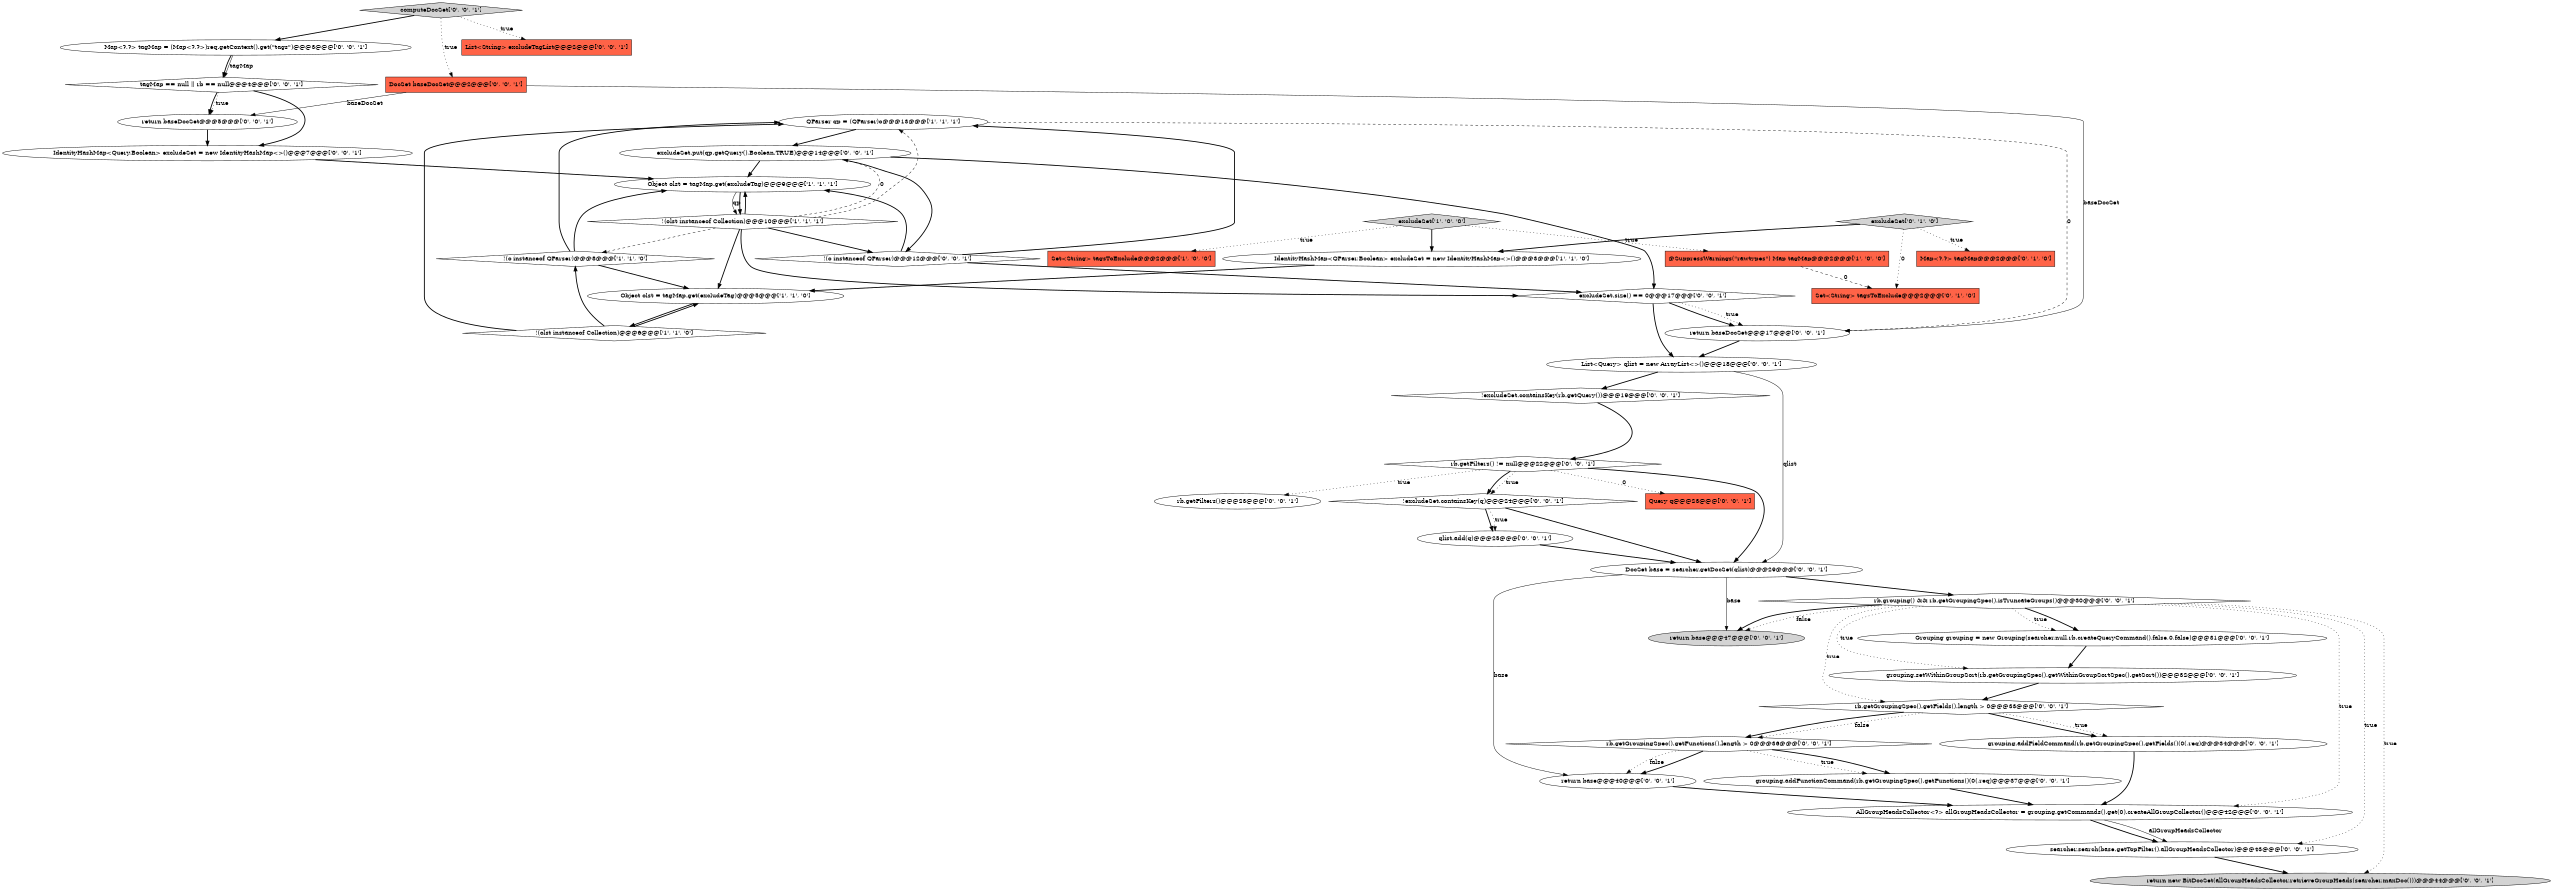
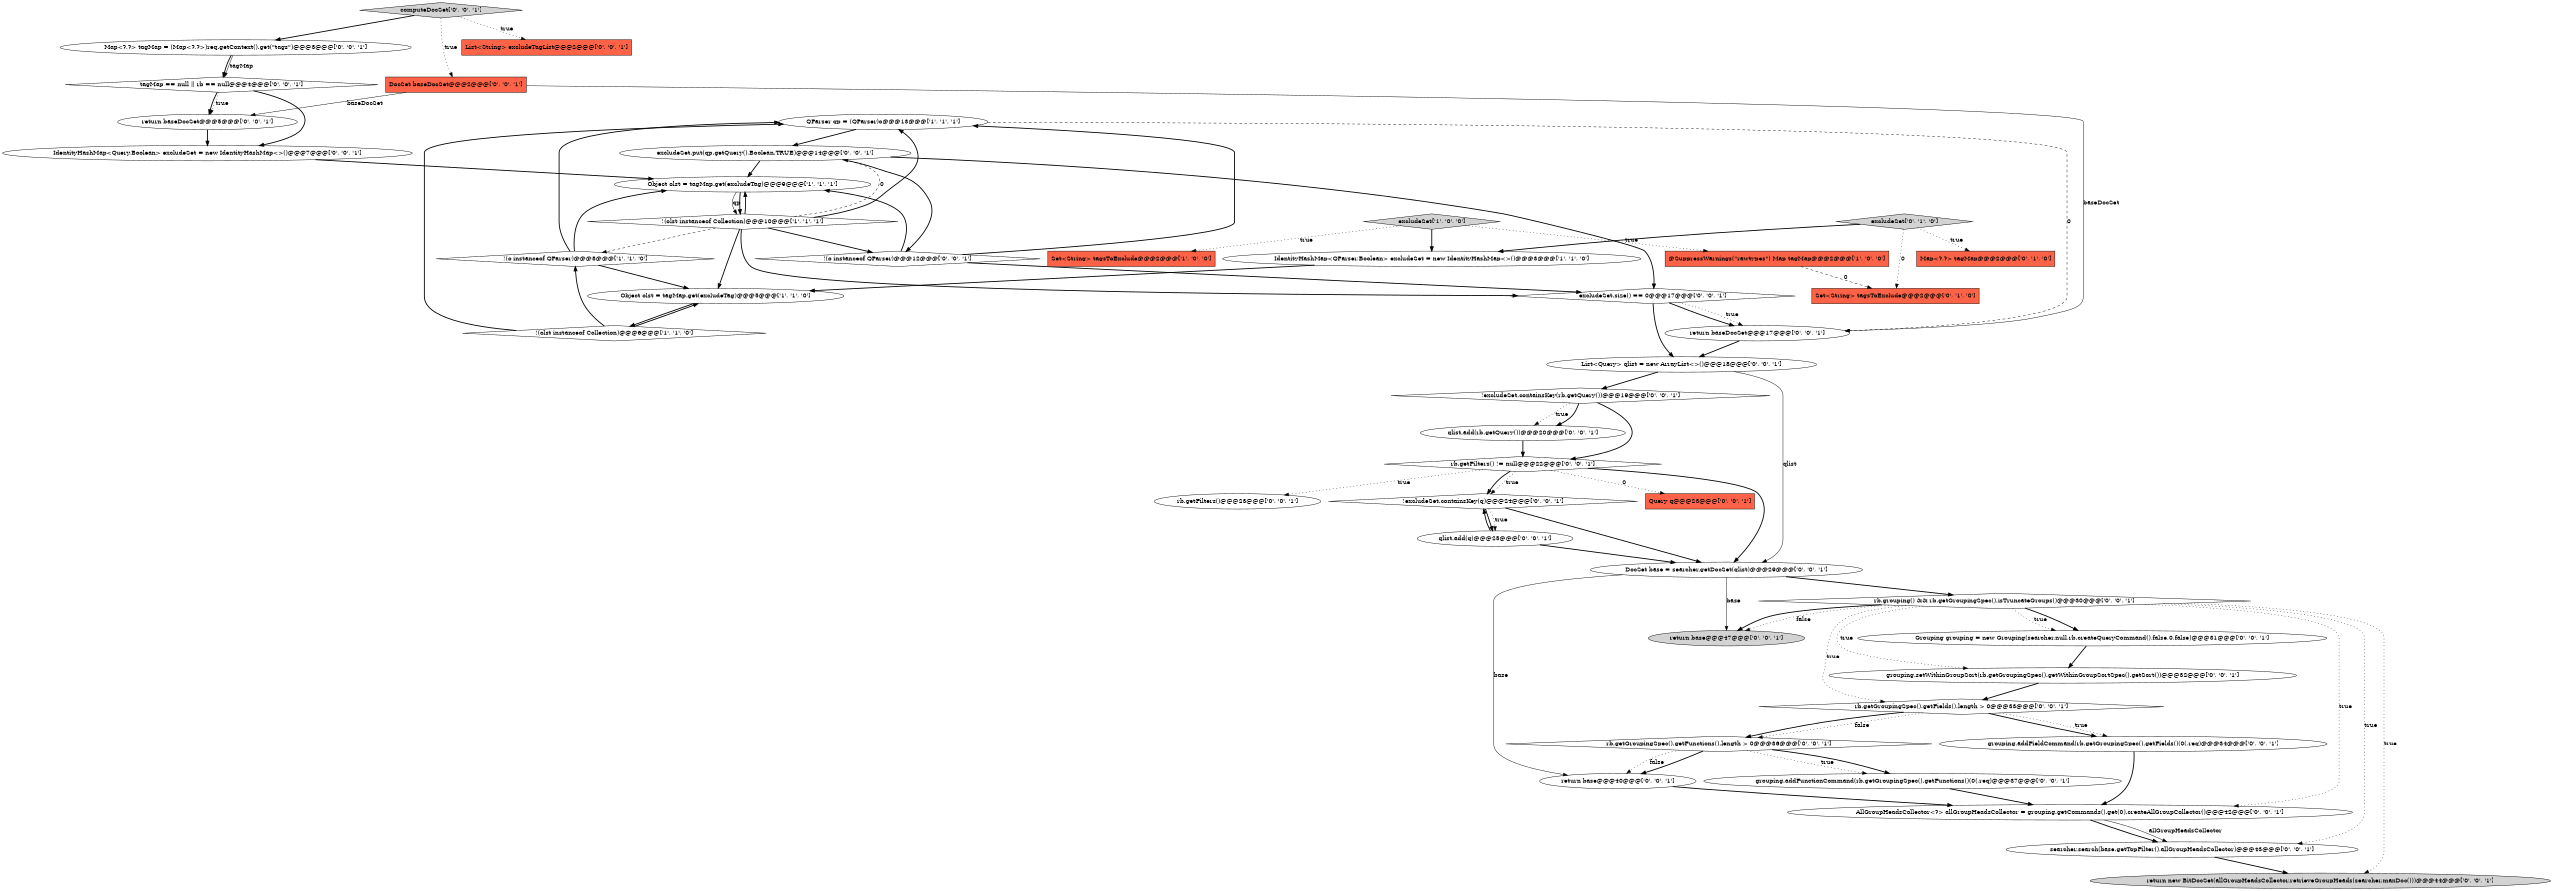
(887, 192) -> (887, 192)
none -> (1523, 433)
none -> (1487, 522)
